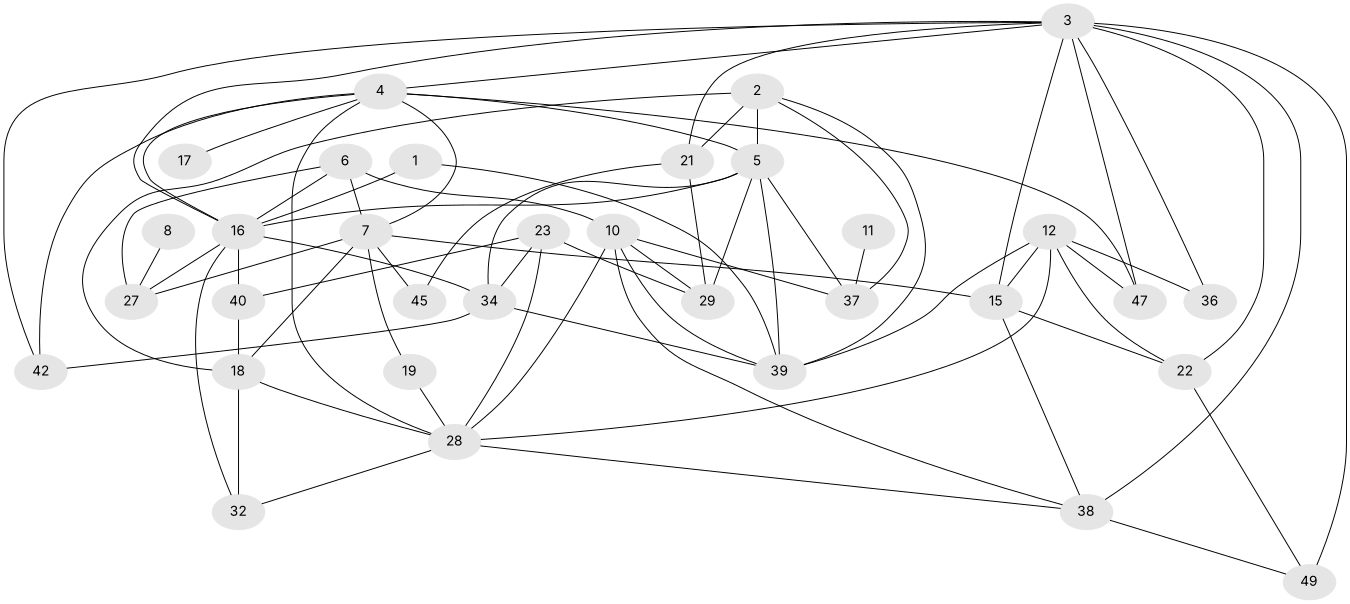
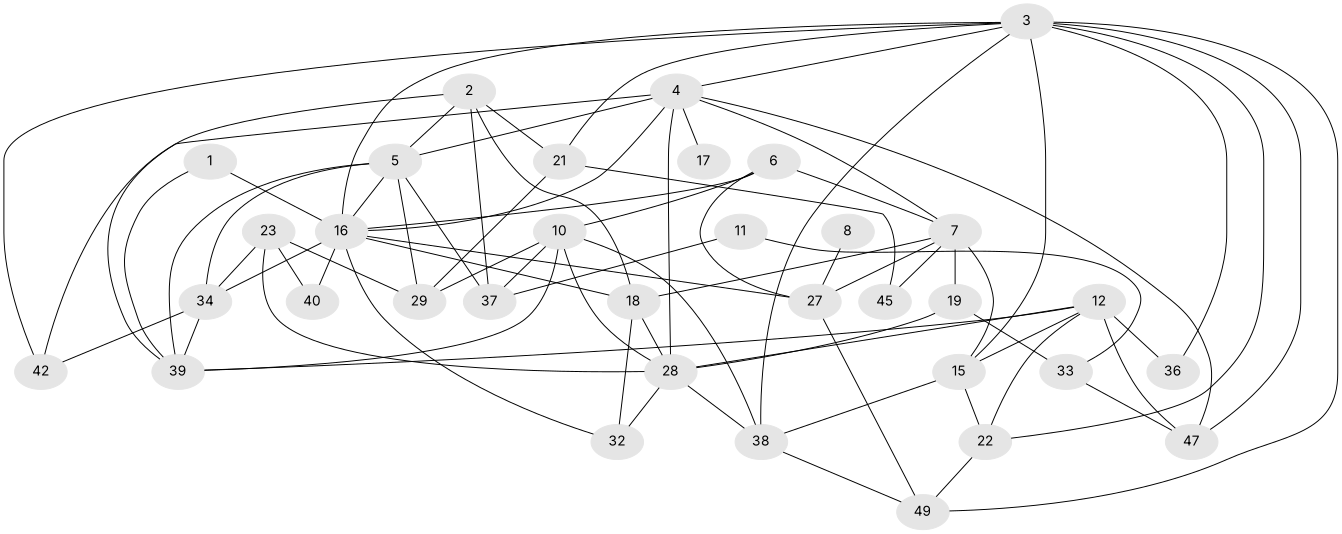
(239, 337) -> (476, 264)
none -> (1066, 372)
none -> (871, 412)
